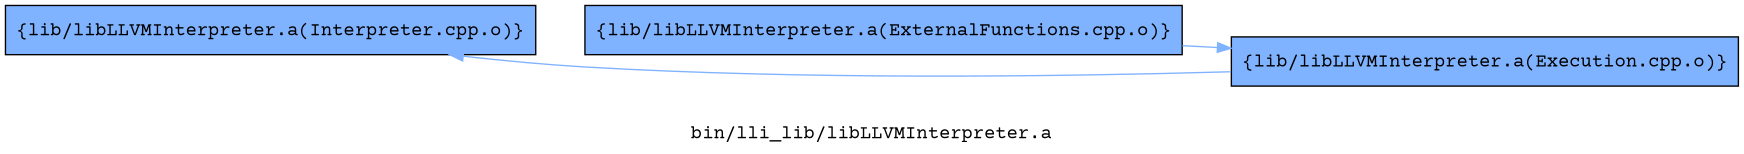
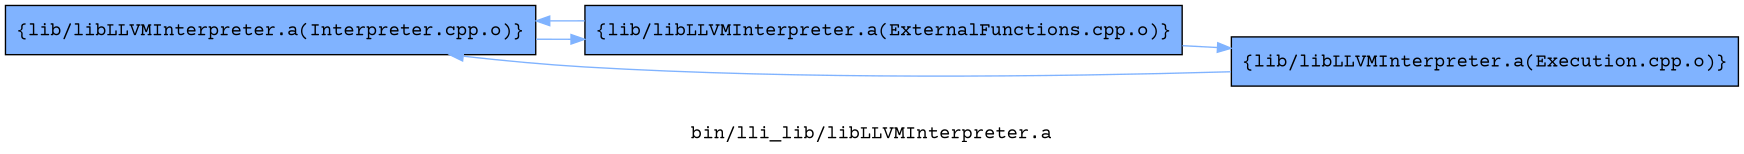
none -> (567, 21)
none -> (554, 39)
